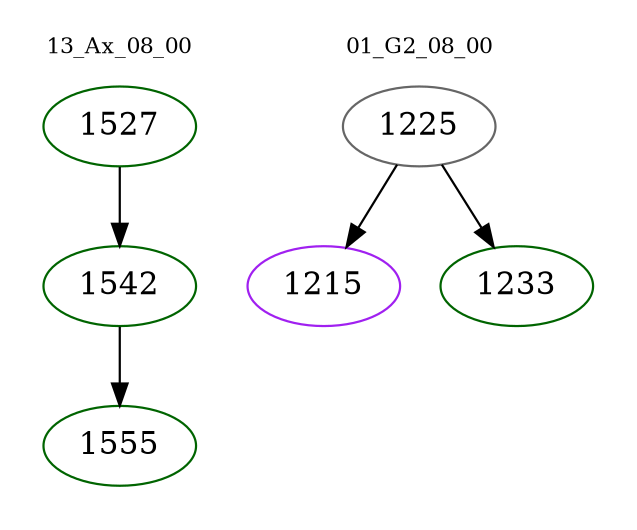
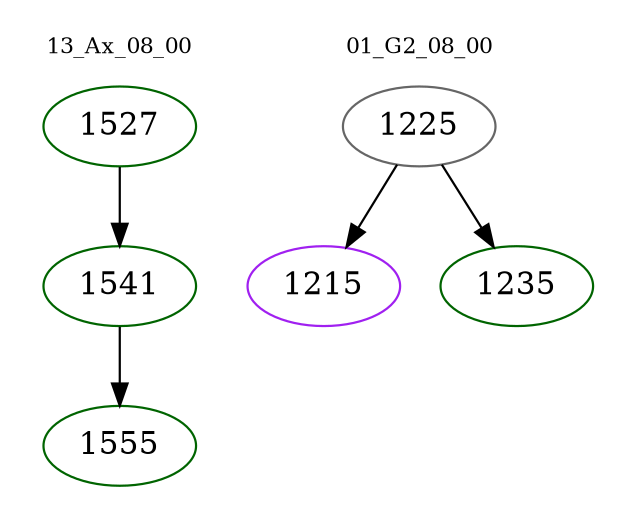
(120, 286) -> (120, 286)
(517, 286) -> (517, 286)
